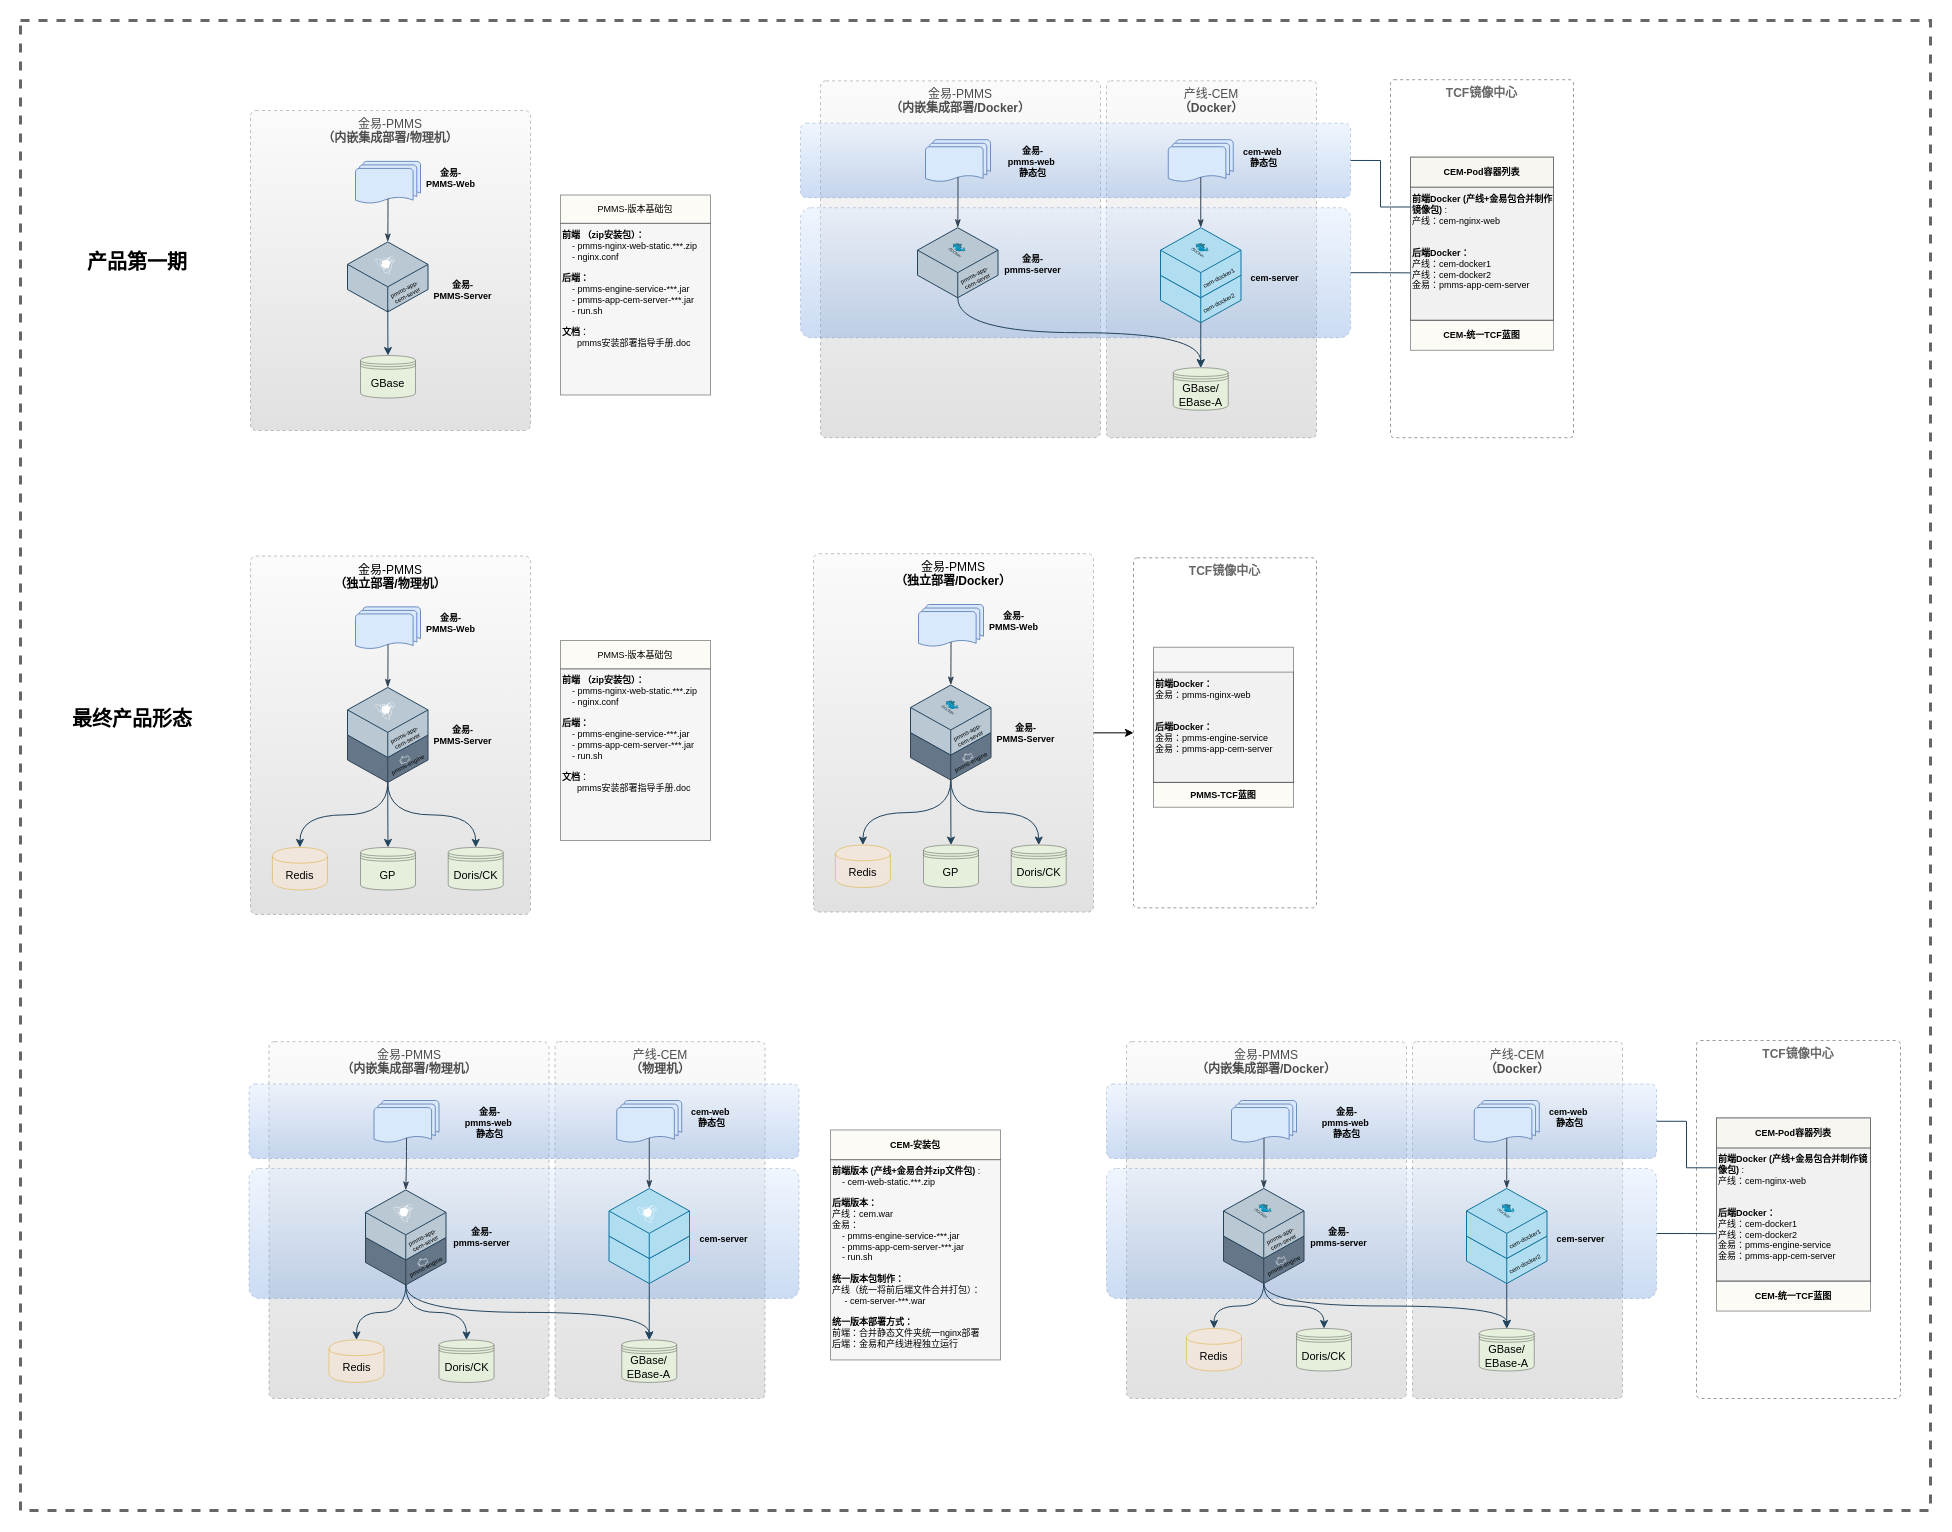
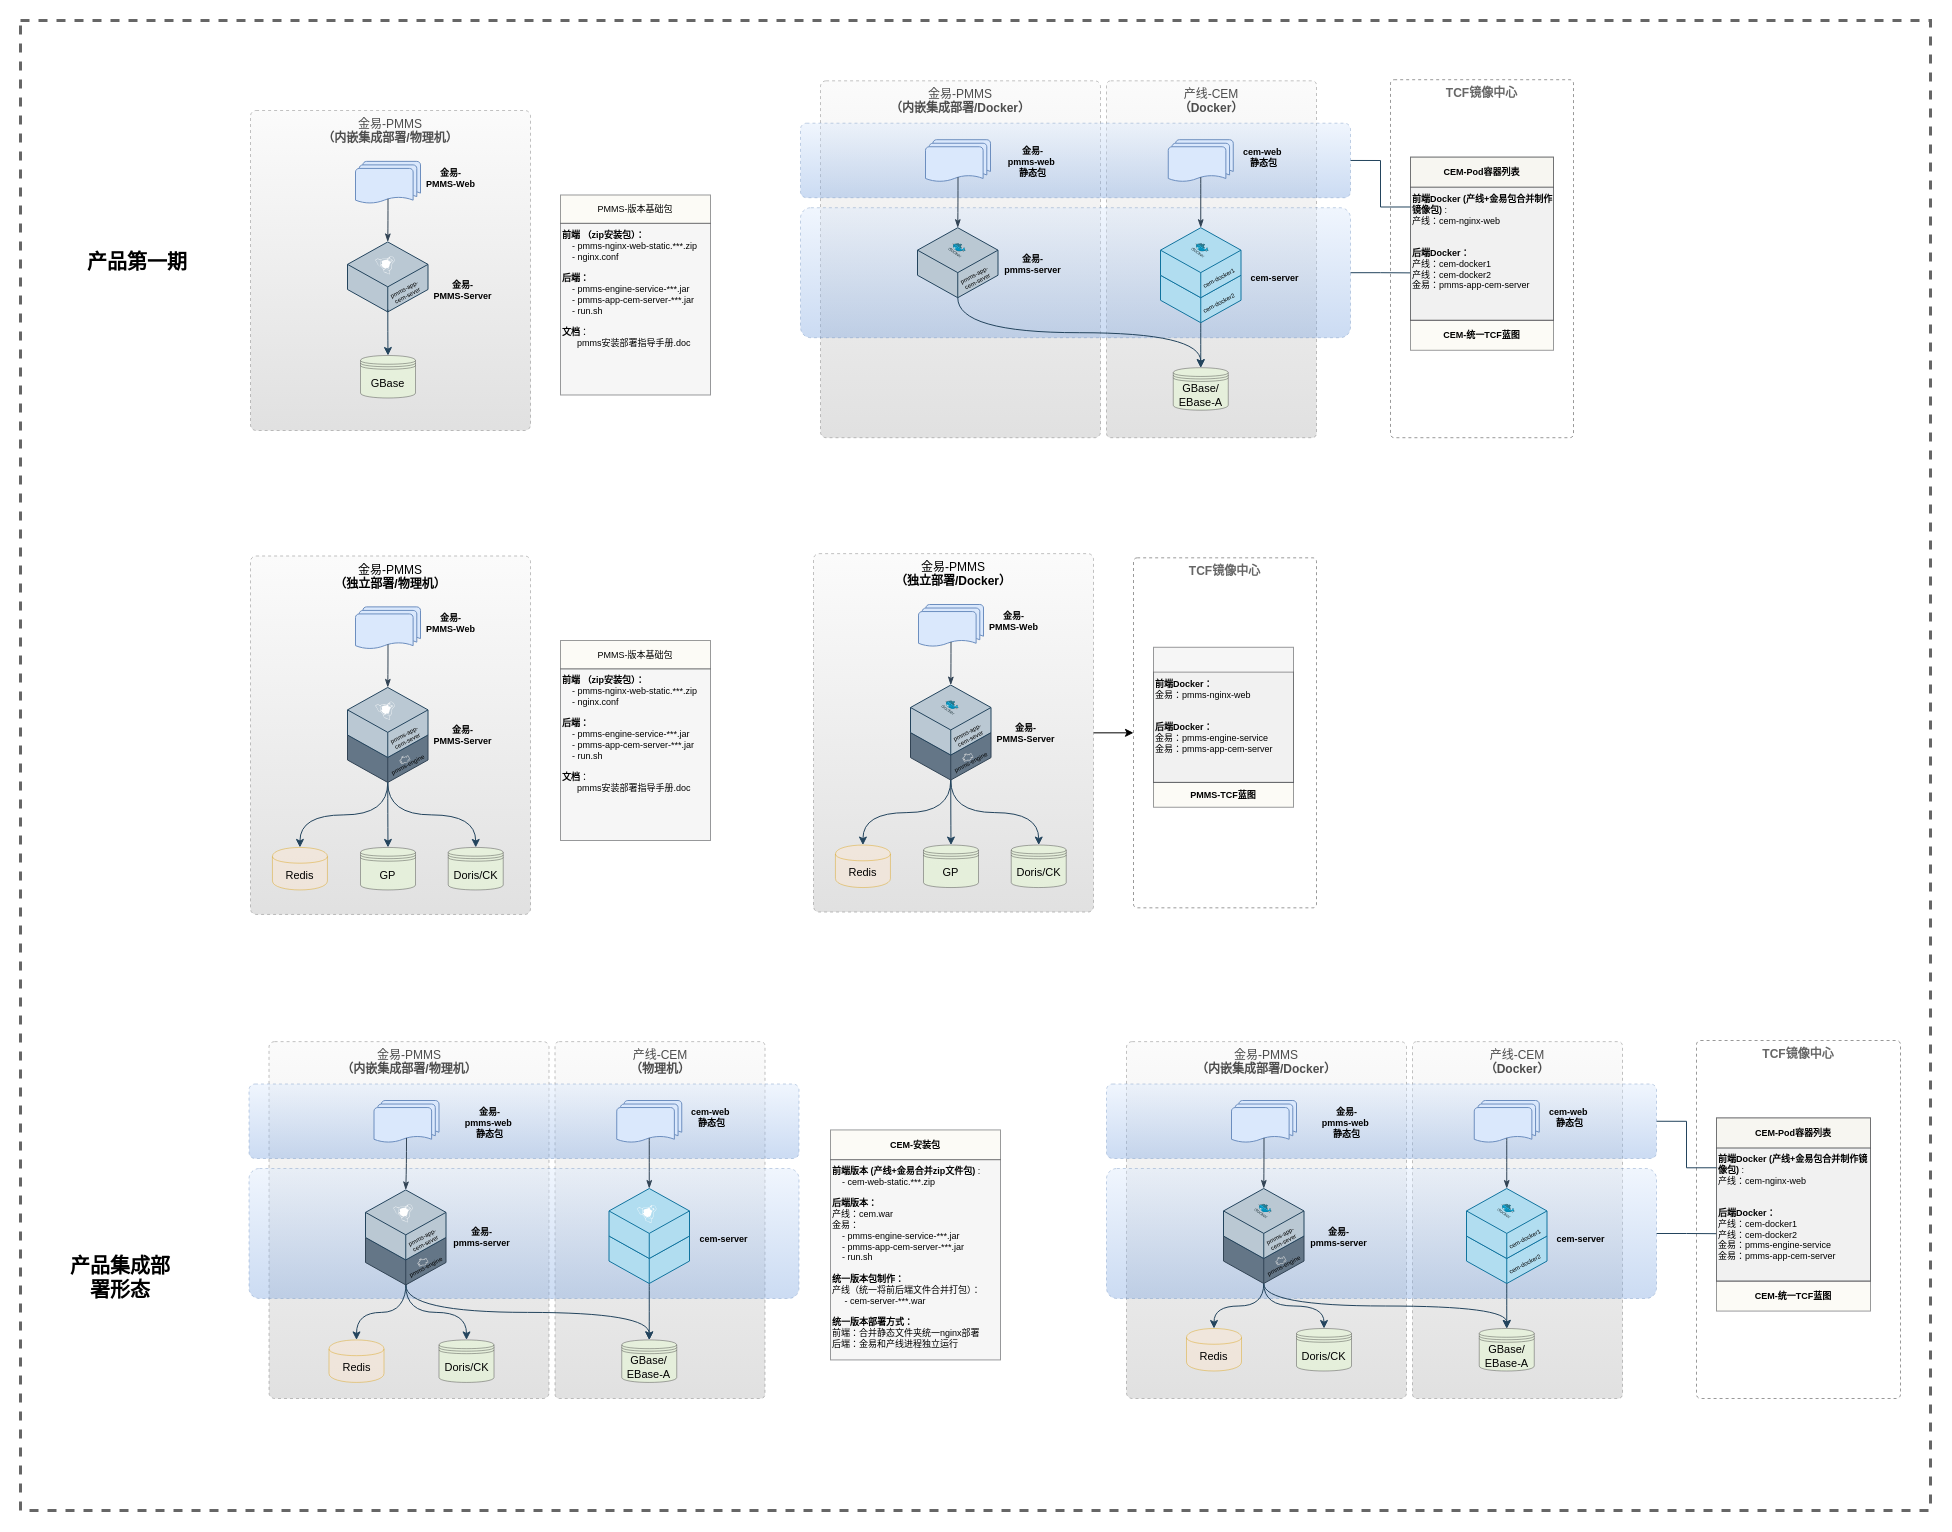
(146, 716) -> none
none -> (121, 1286)
